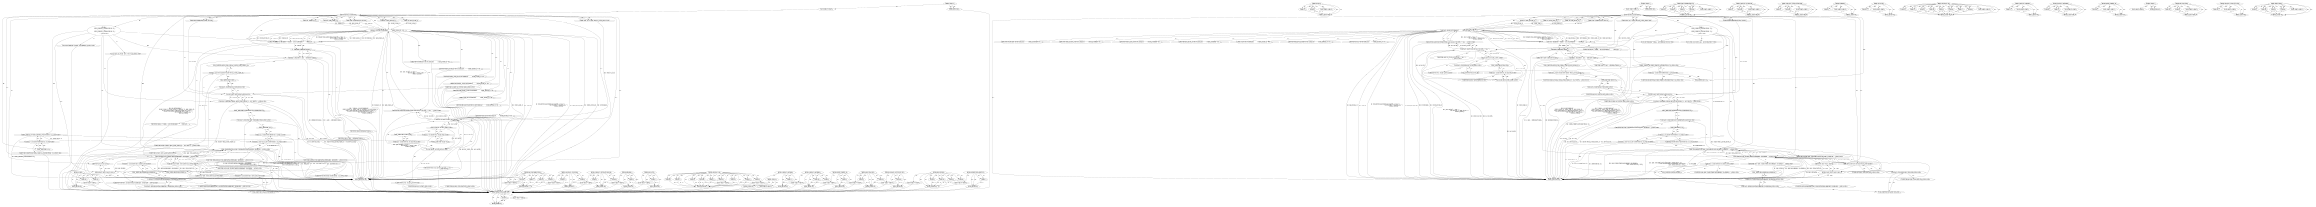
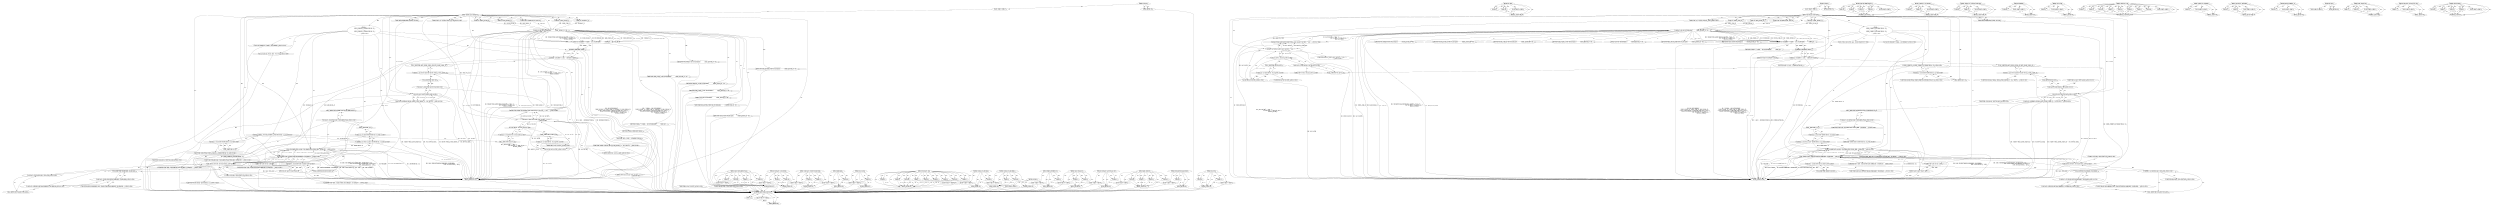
(348, 91) -> (289, 119)
(1600, 91) -> (2071, 84)
(1861, 168) -> (2089, 160)
